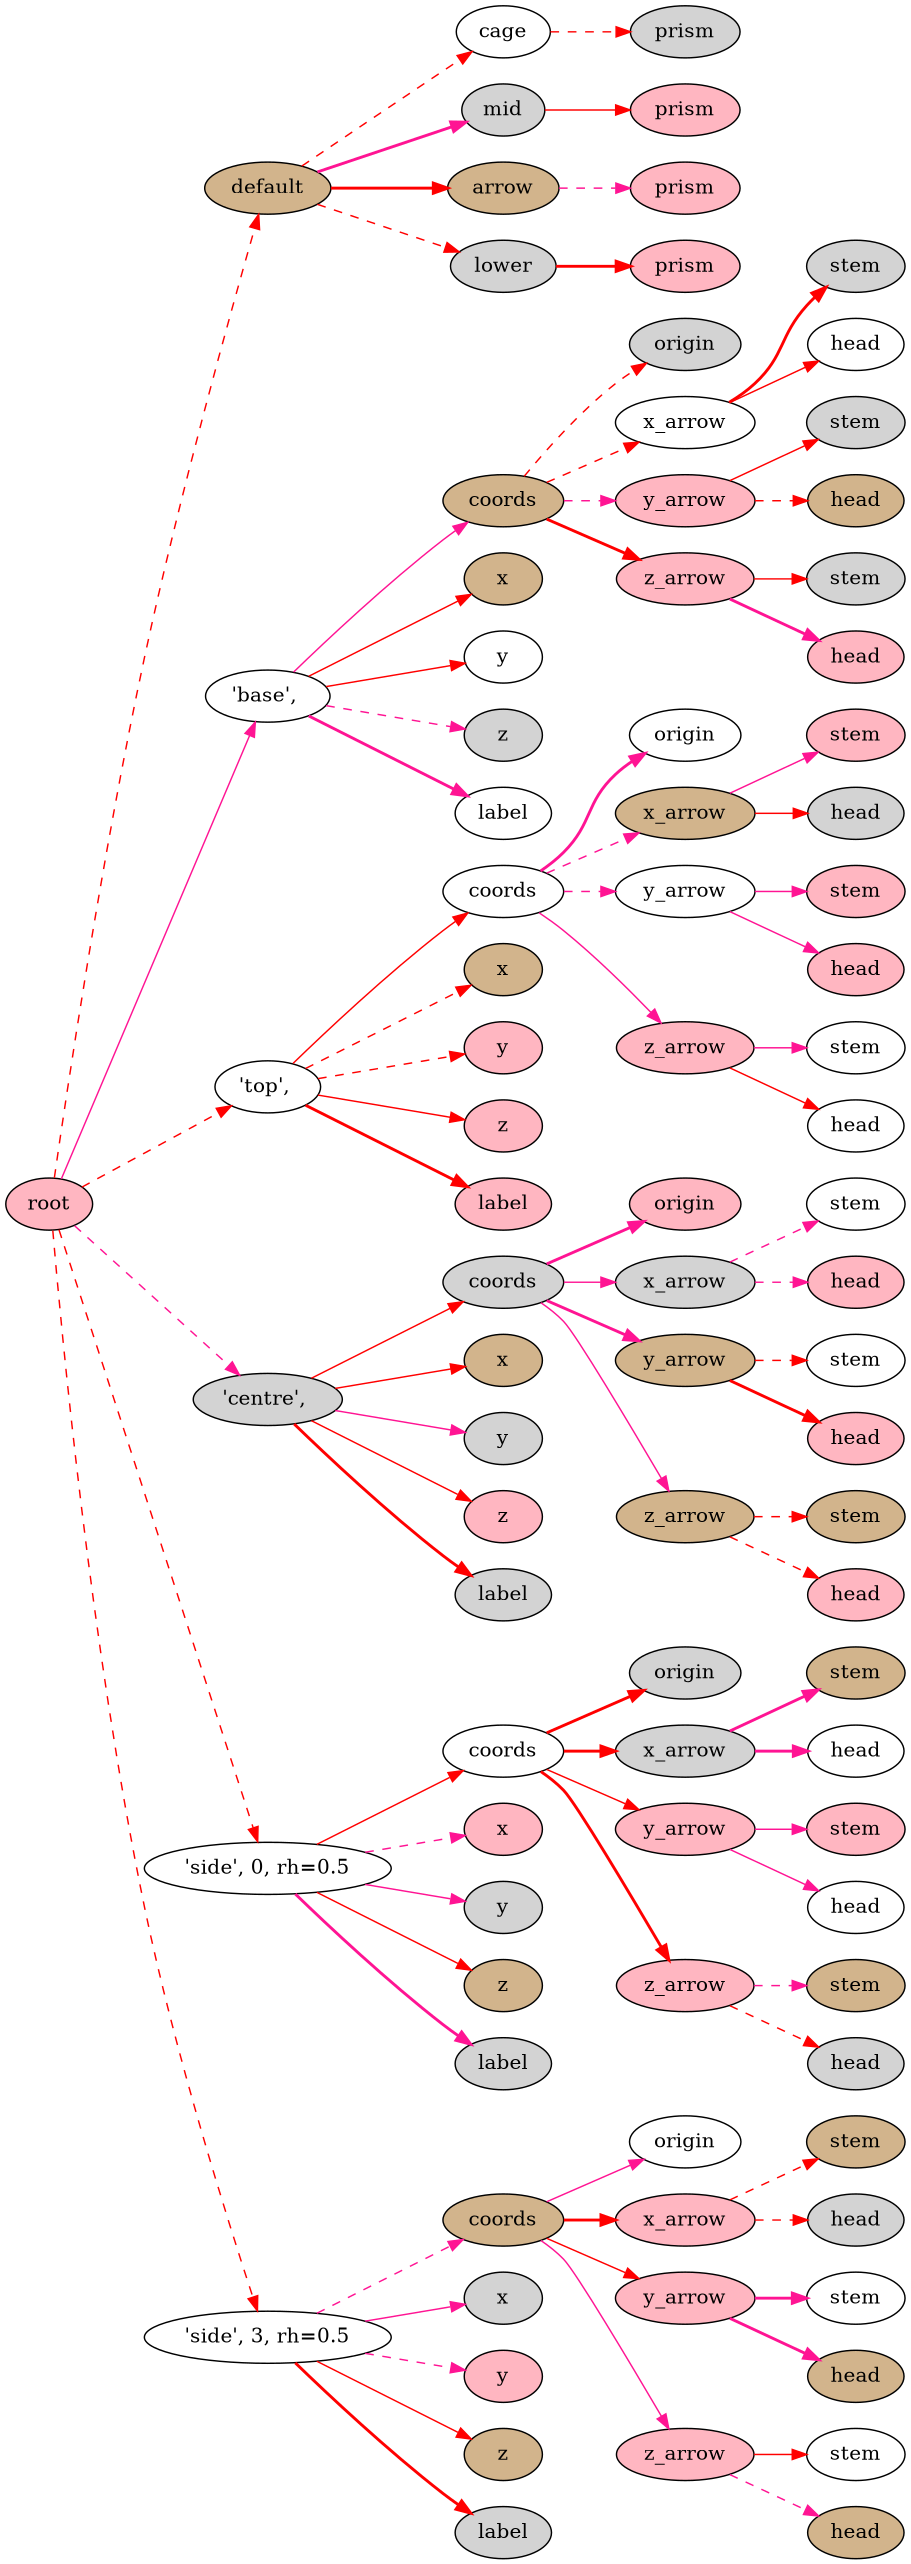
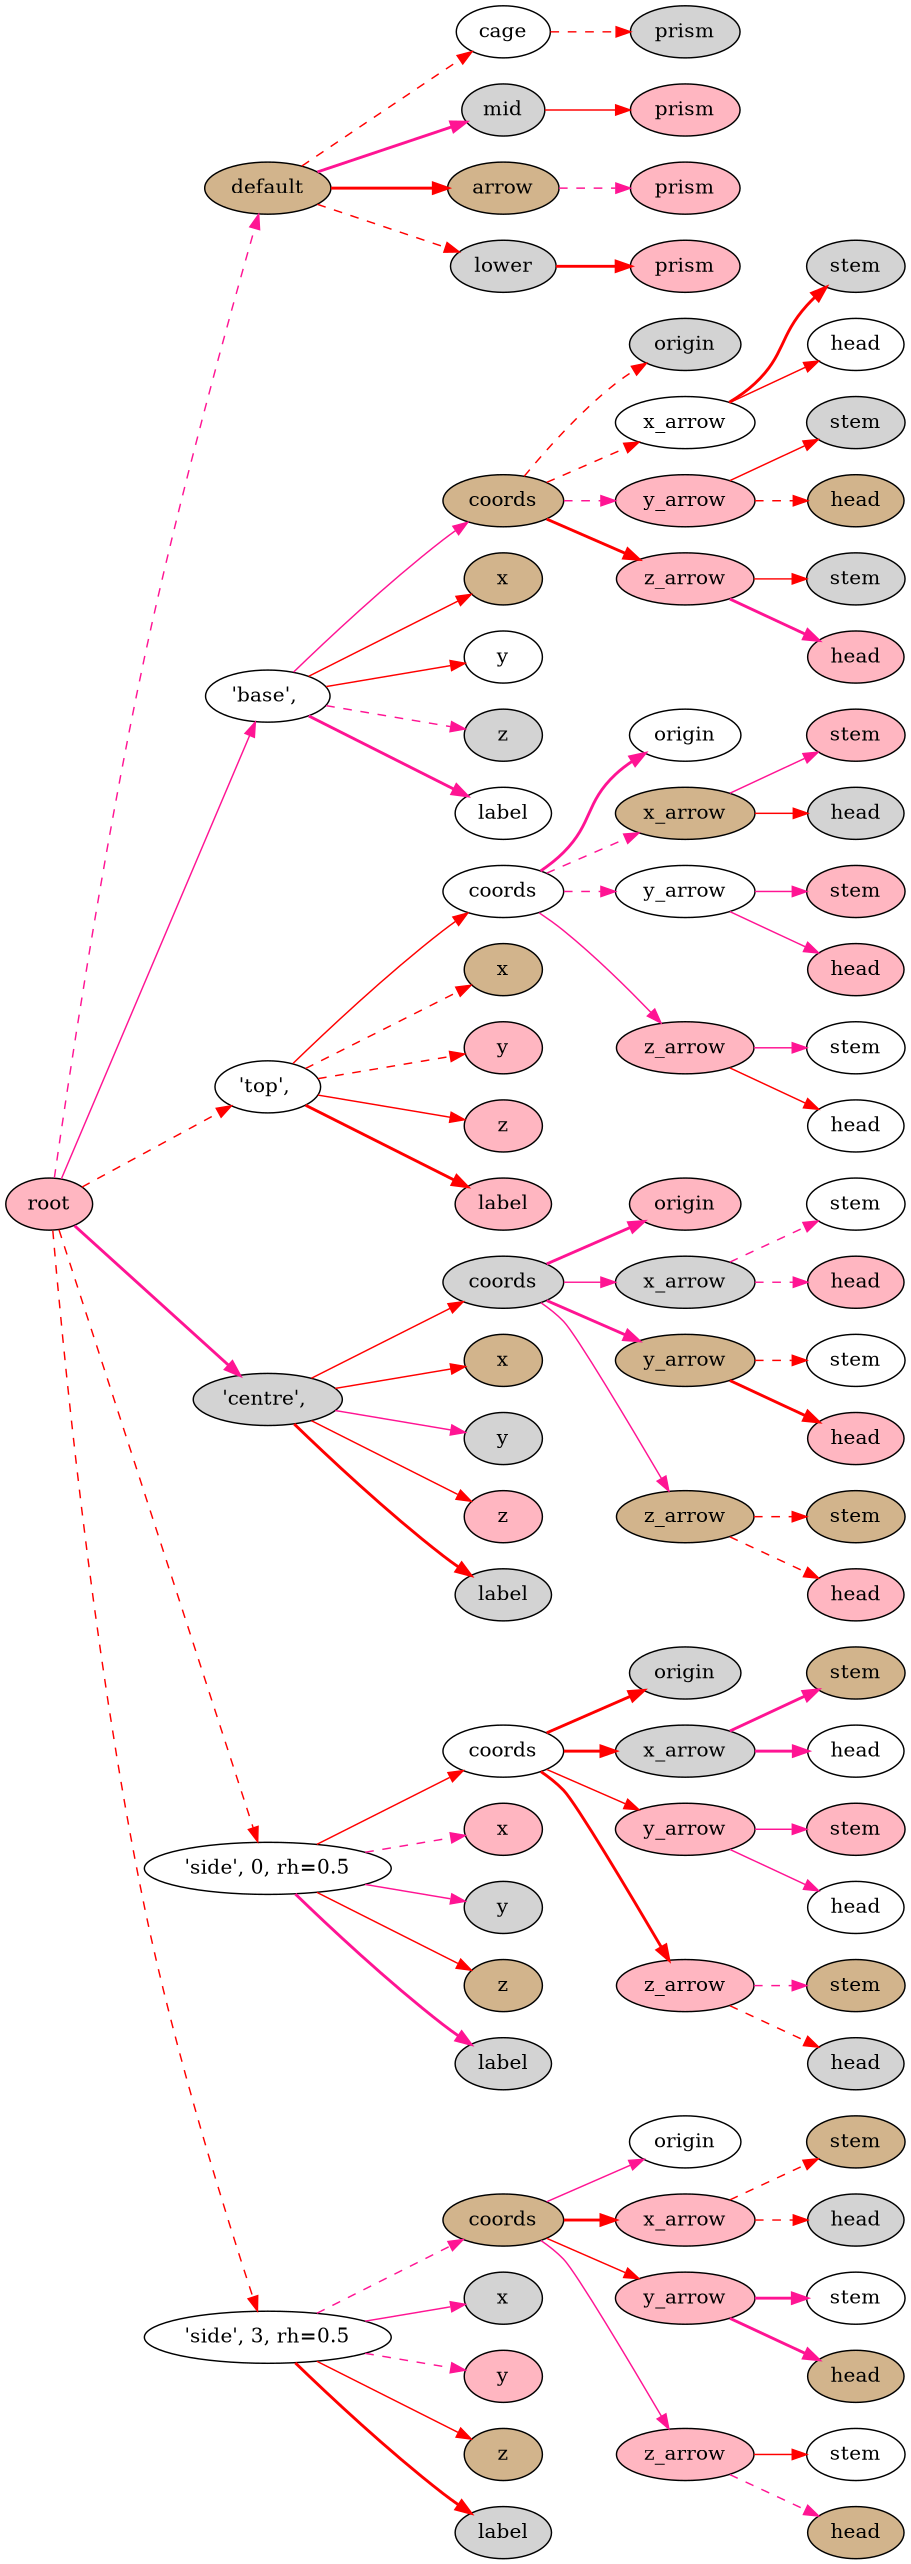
(136, 699) -> (136, 699)
(151, 1295) -> (151, 1295)
